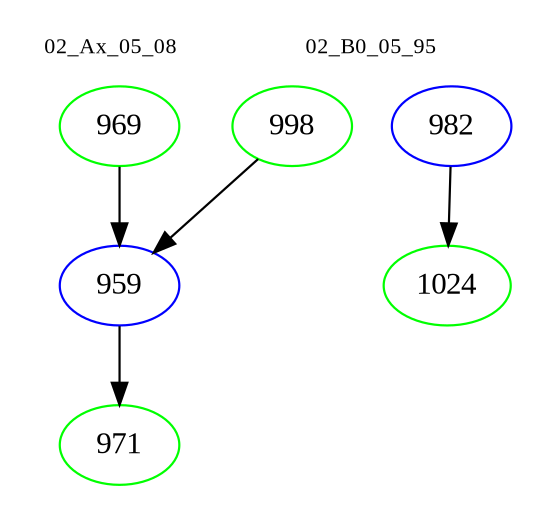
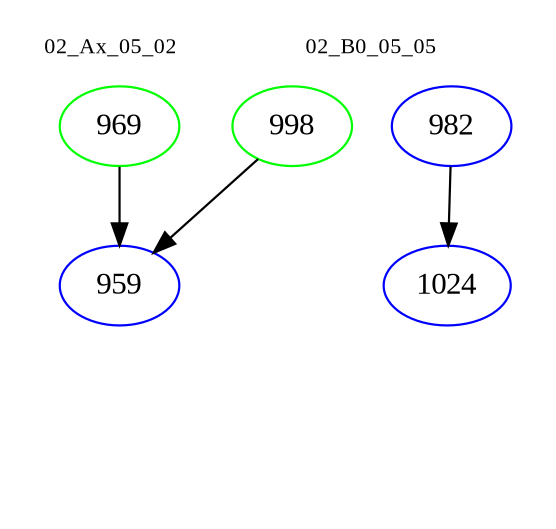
(112, 48) -> (112, 48)
(372, 48) -> (372, 48)
(447, 286) -> (447, 286)
(120, 445) -> none
